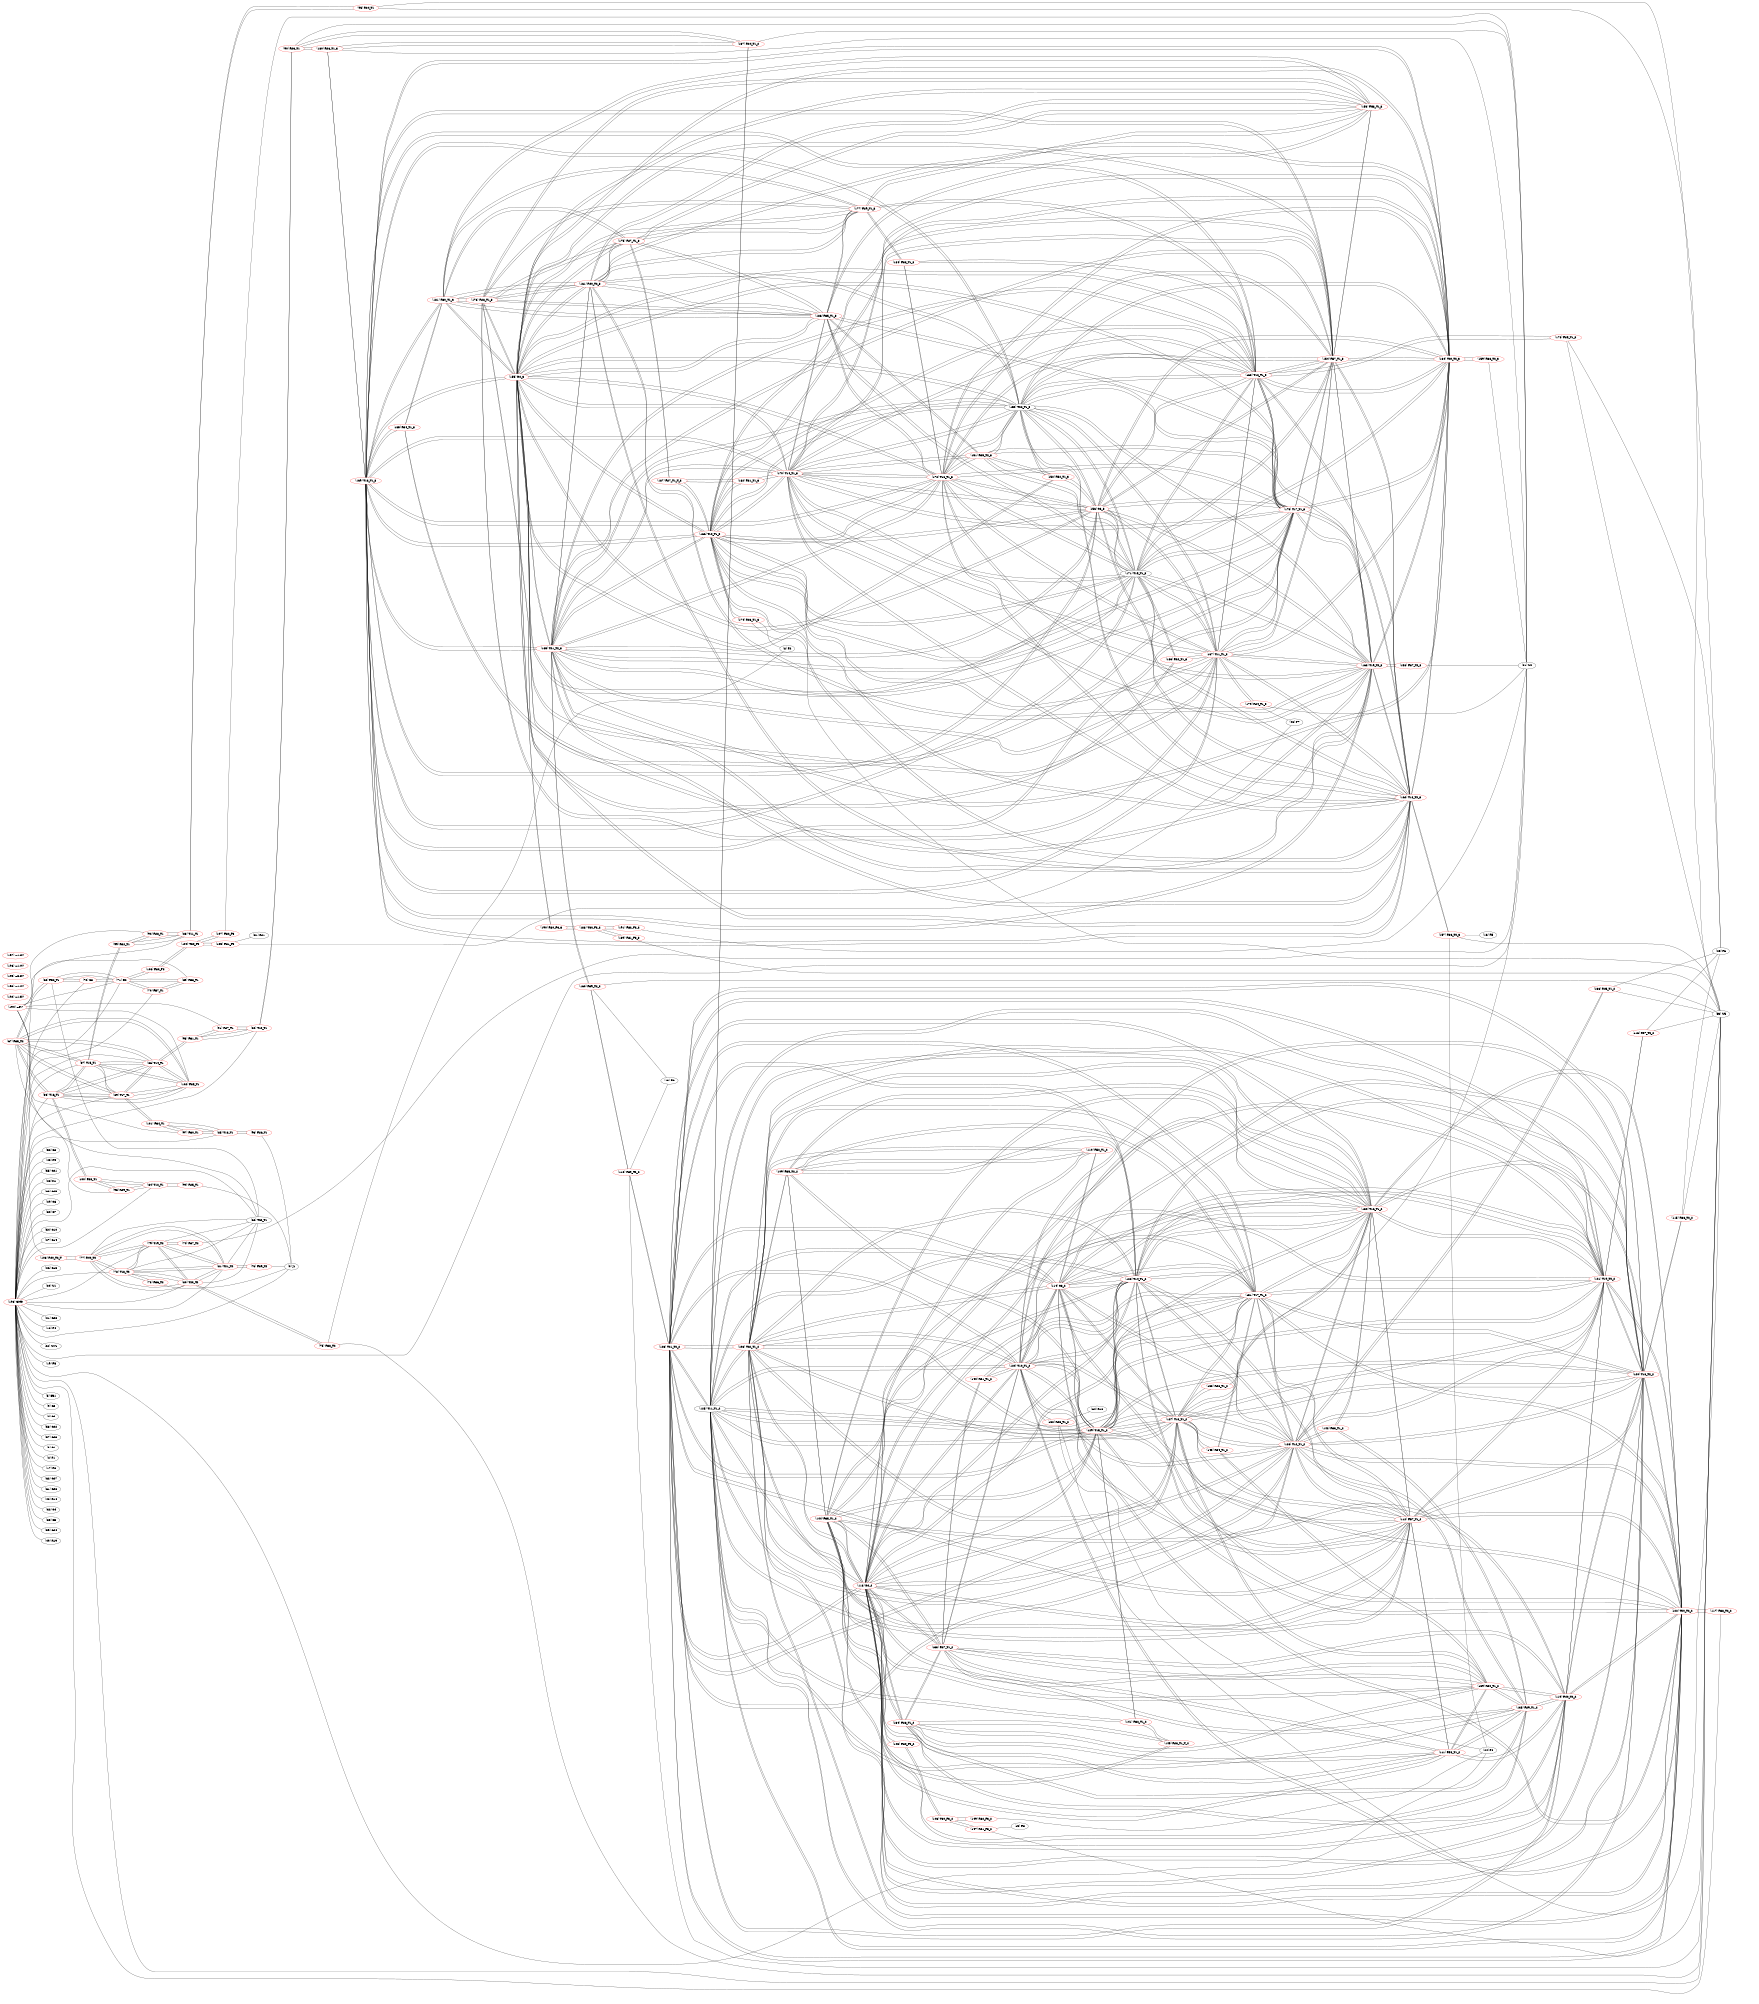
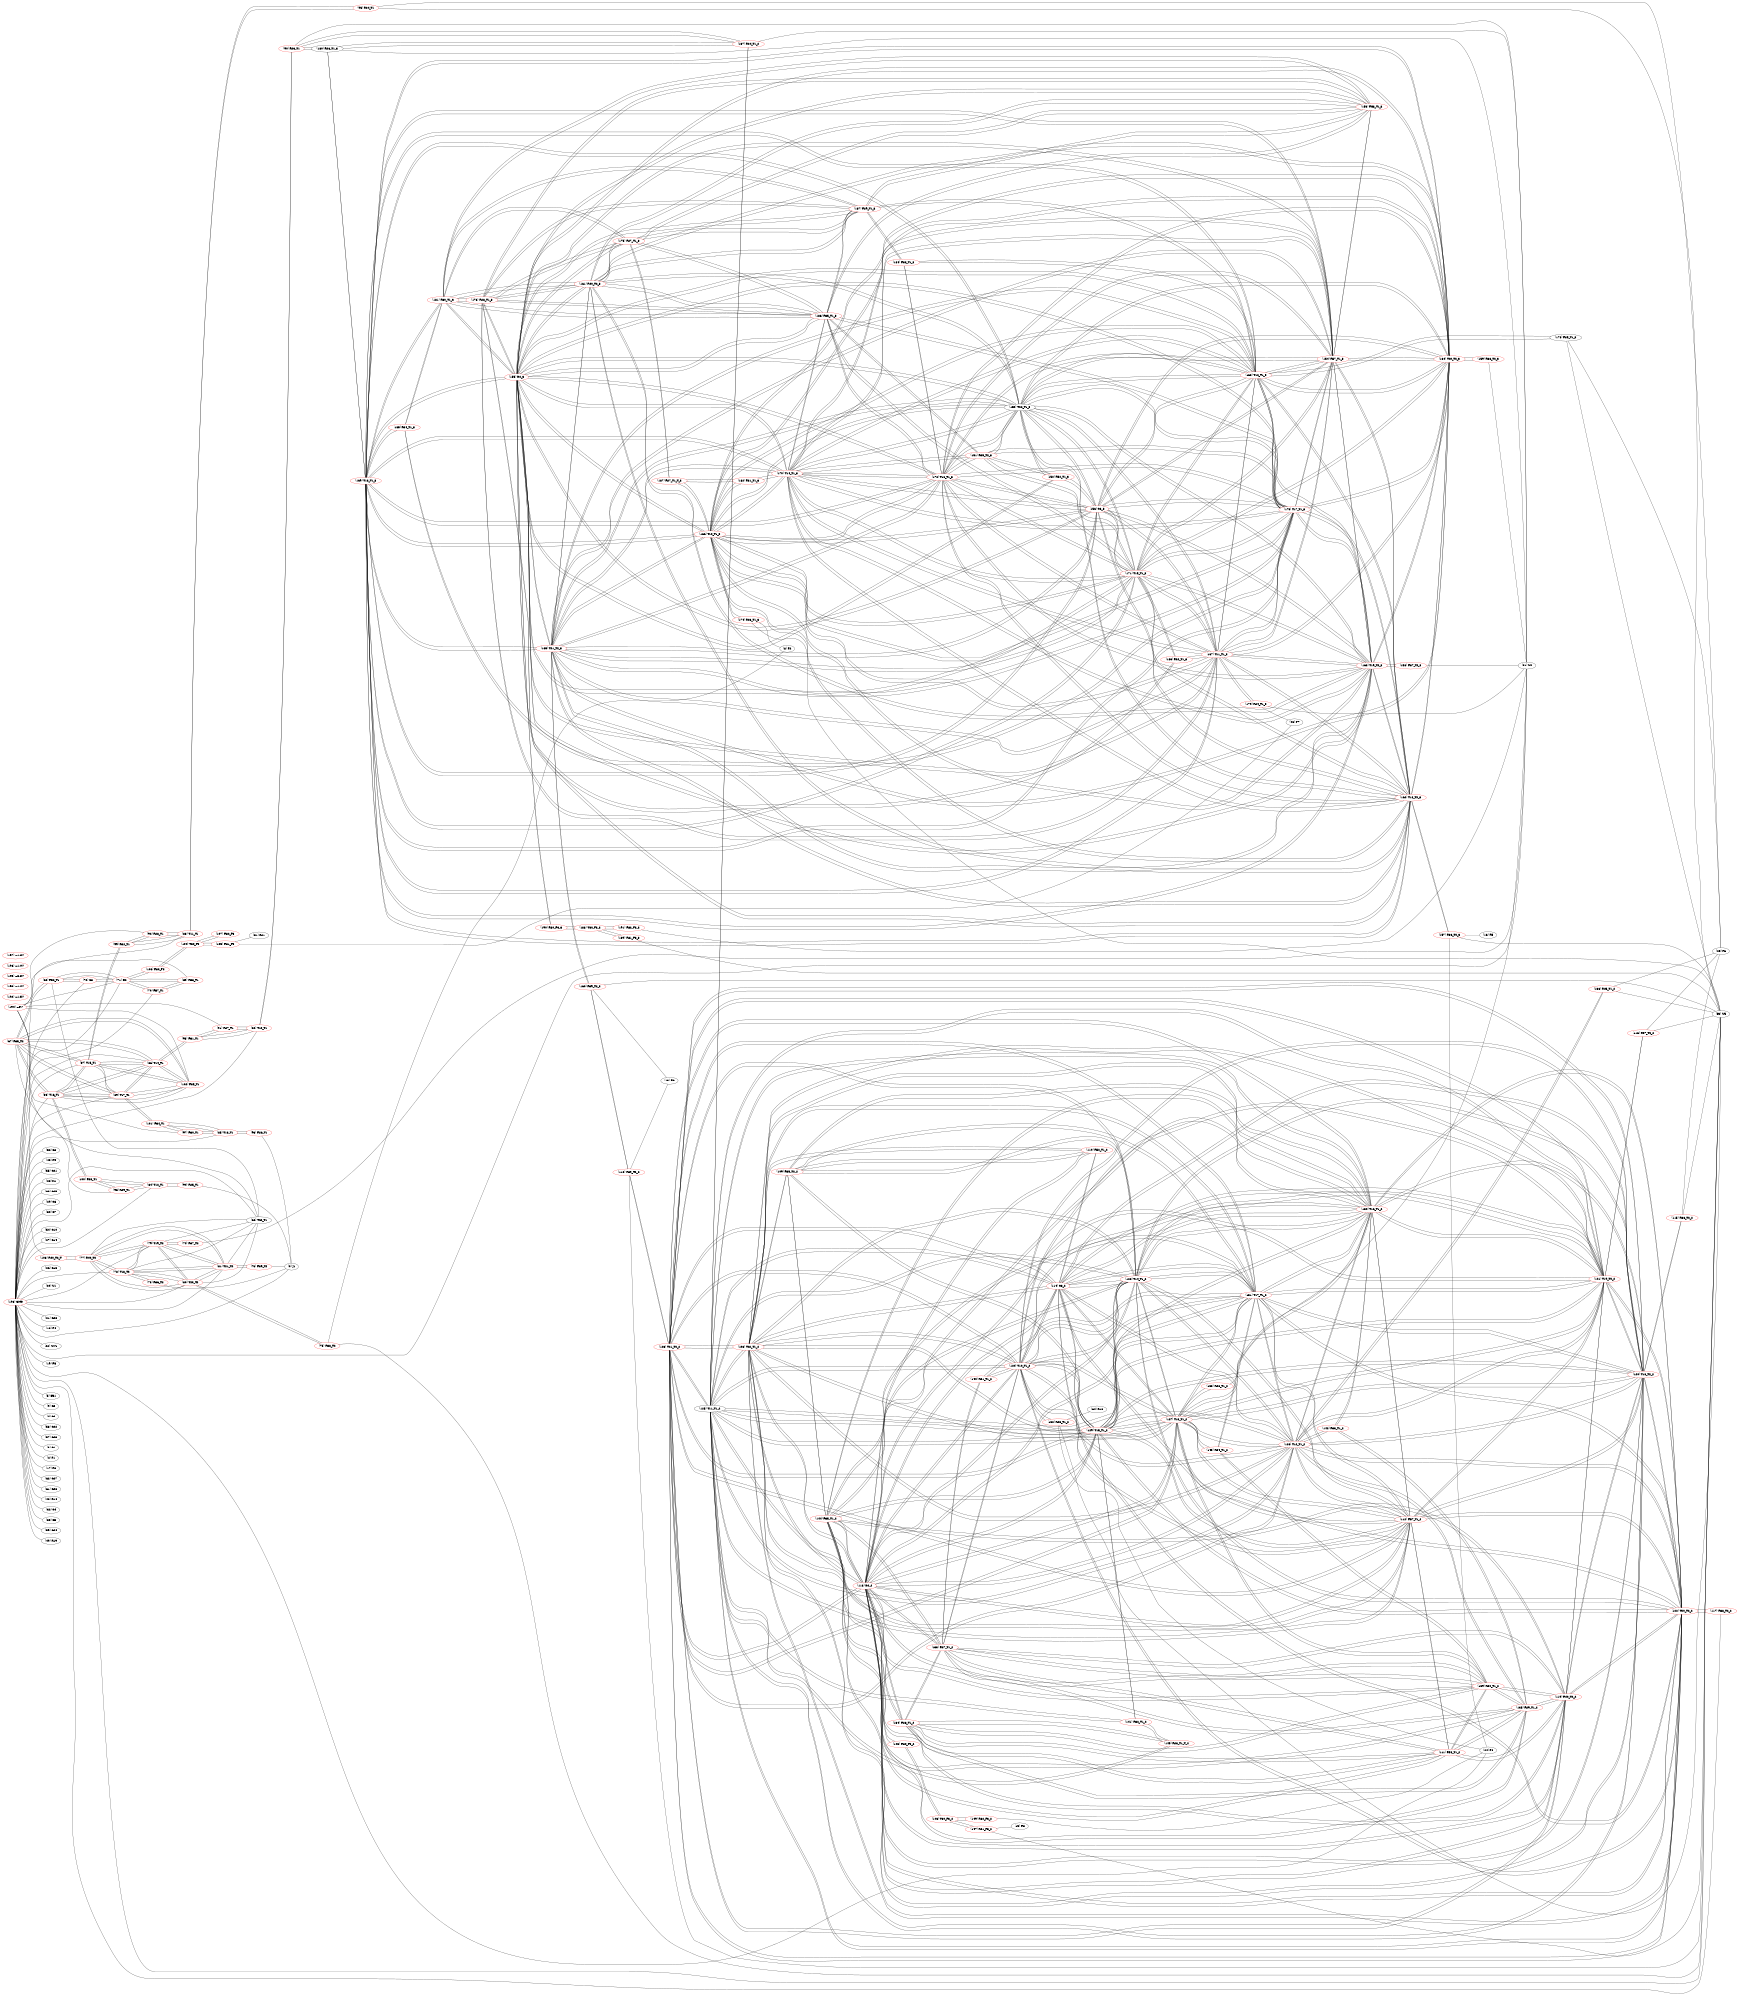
(760, 17) -> none
(327, 49) -> (327, 49)
(865, 209) -> (865, 209)
(1566, 338) -> (1566, 338)
(1136, 574) -> (1136, 574)
